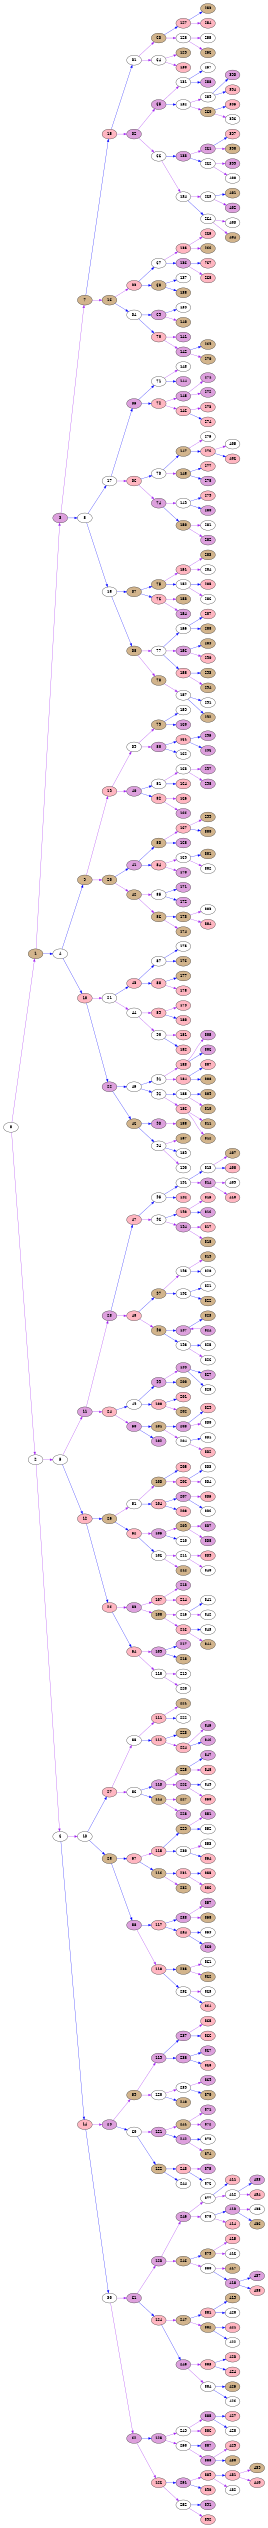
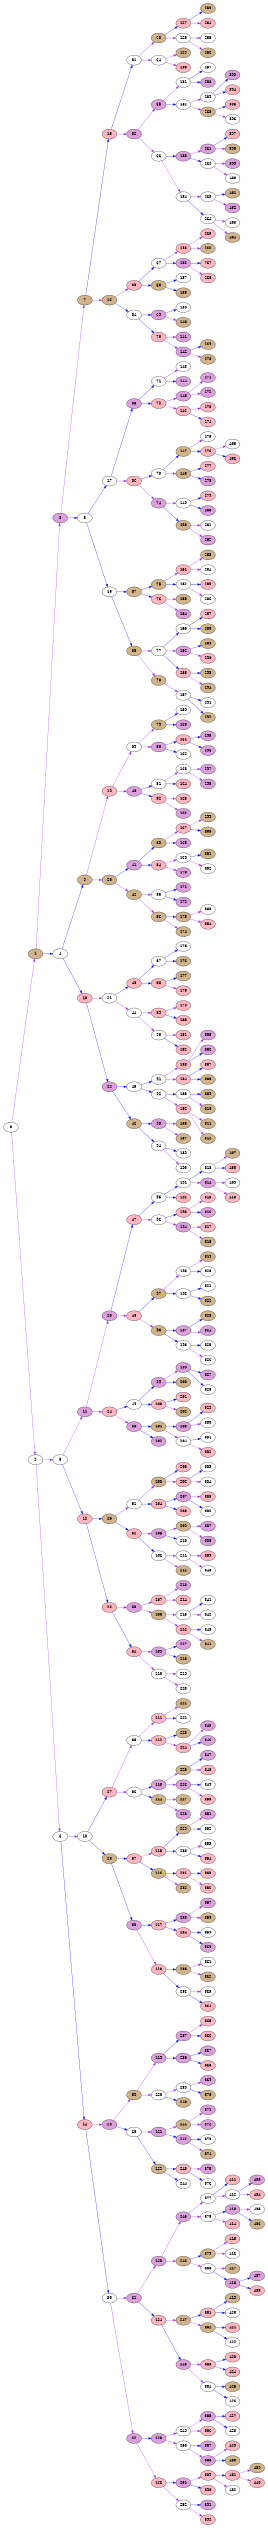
(170, 1143) -> (170, 1130)
(197, 1329) -> (194, 1332)
